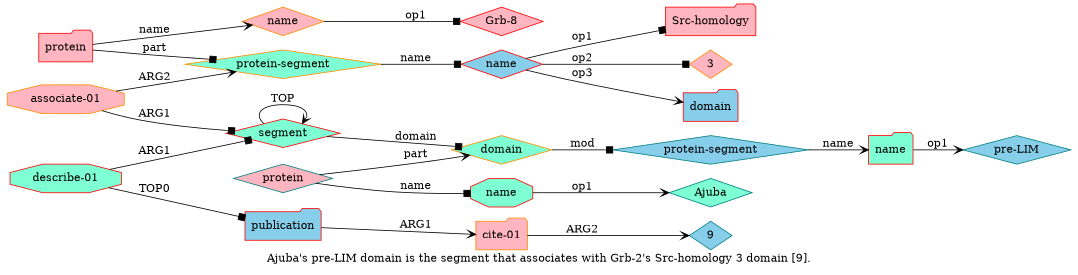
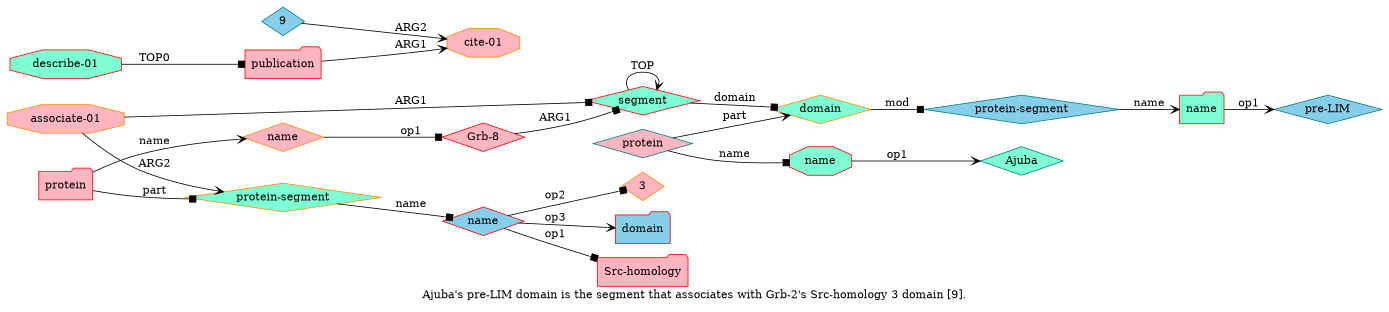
(177, 155) -> (564, 126)
(283, 226) -> (283, 64)
(502, 236) -> (483, 43)
(604, 236) -> (370, 31)
